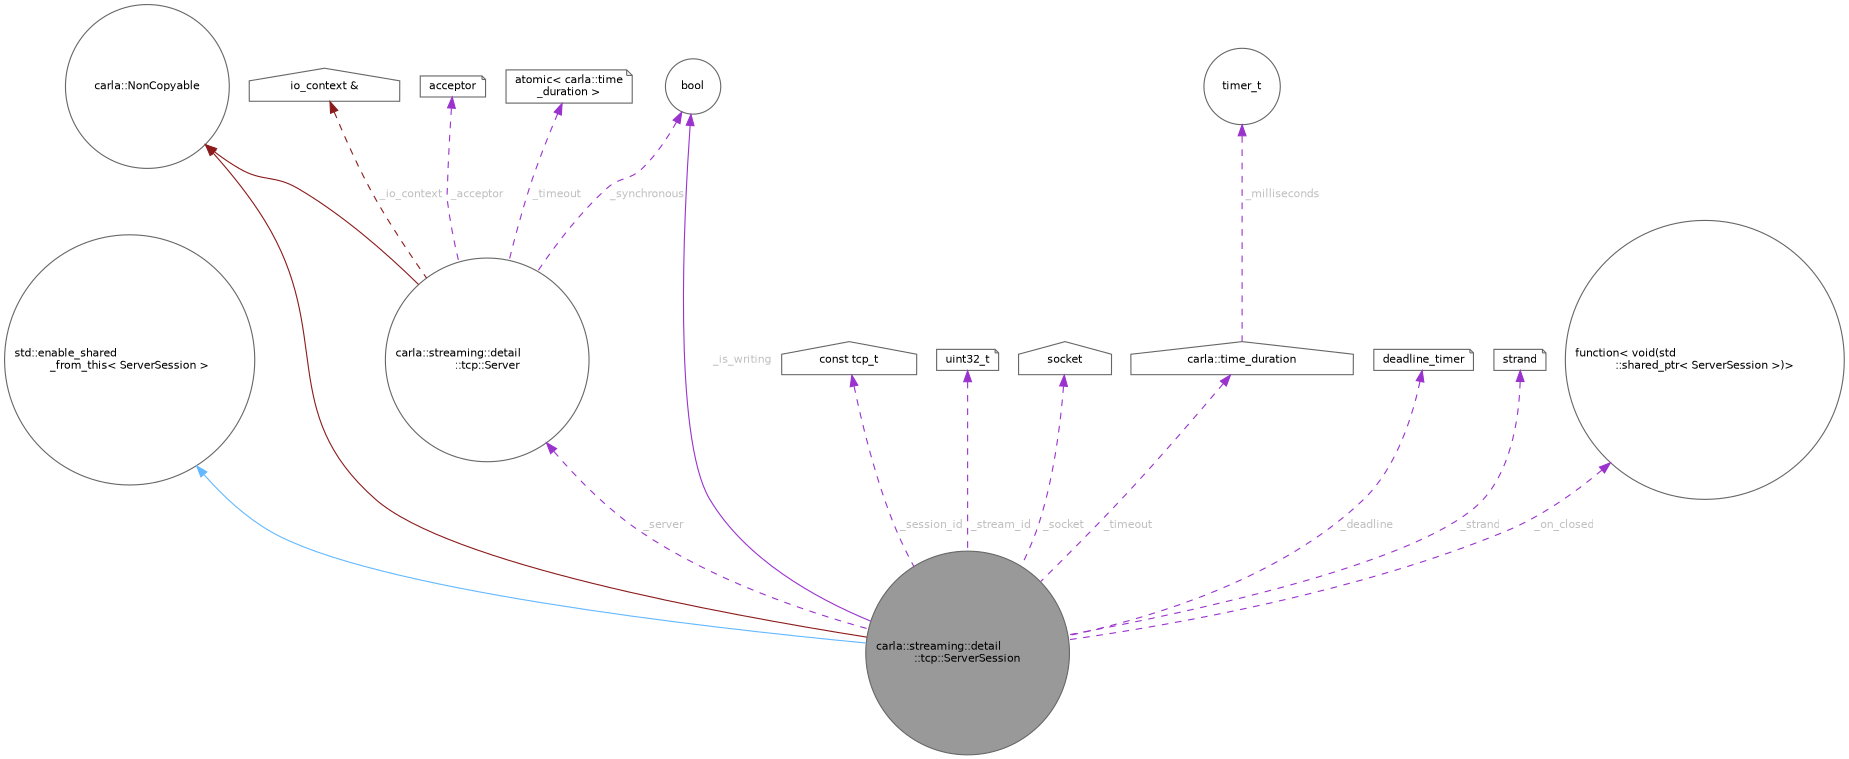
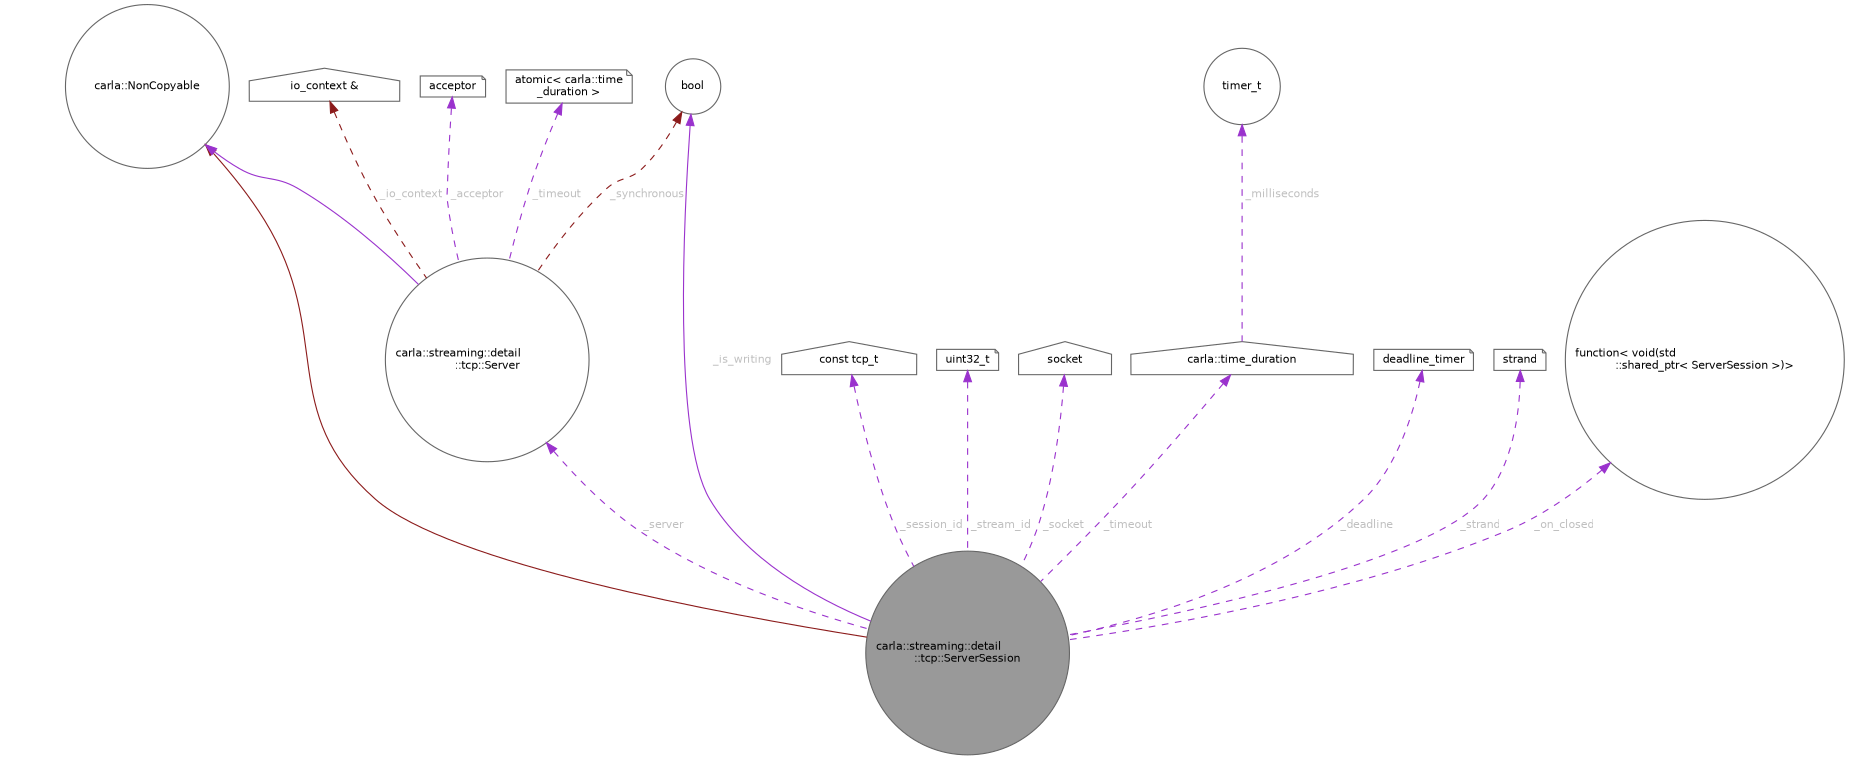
(603, 192) -> (603, 192)
(324, 205) -> (324, 205)
(130, 360) -> none
